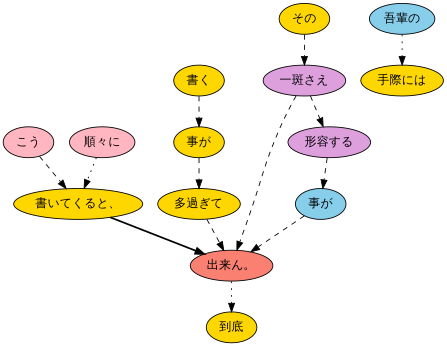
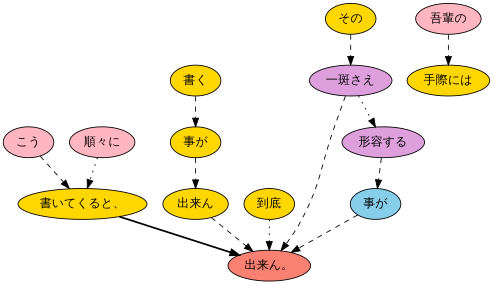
(402, 19) -> (448, 19)
(402, 45) -> (448, 45)
(315, 107) -> (365, 108)
(199, 204) -> (196, 204)
(232, 292) -> (269, 231)
